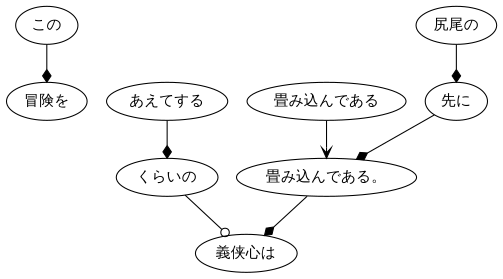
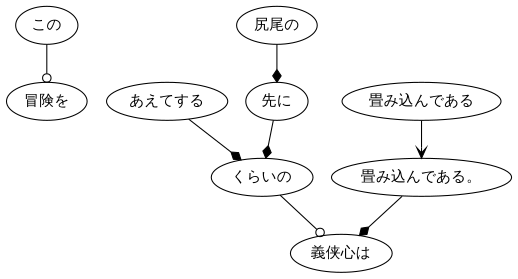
(47, 57) -> (47, 59)
(401, 134) -> (271, 133)
